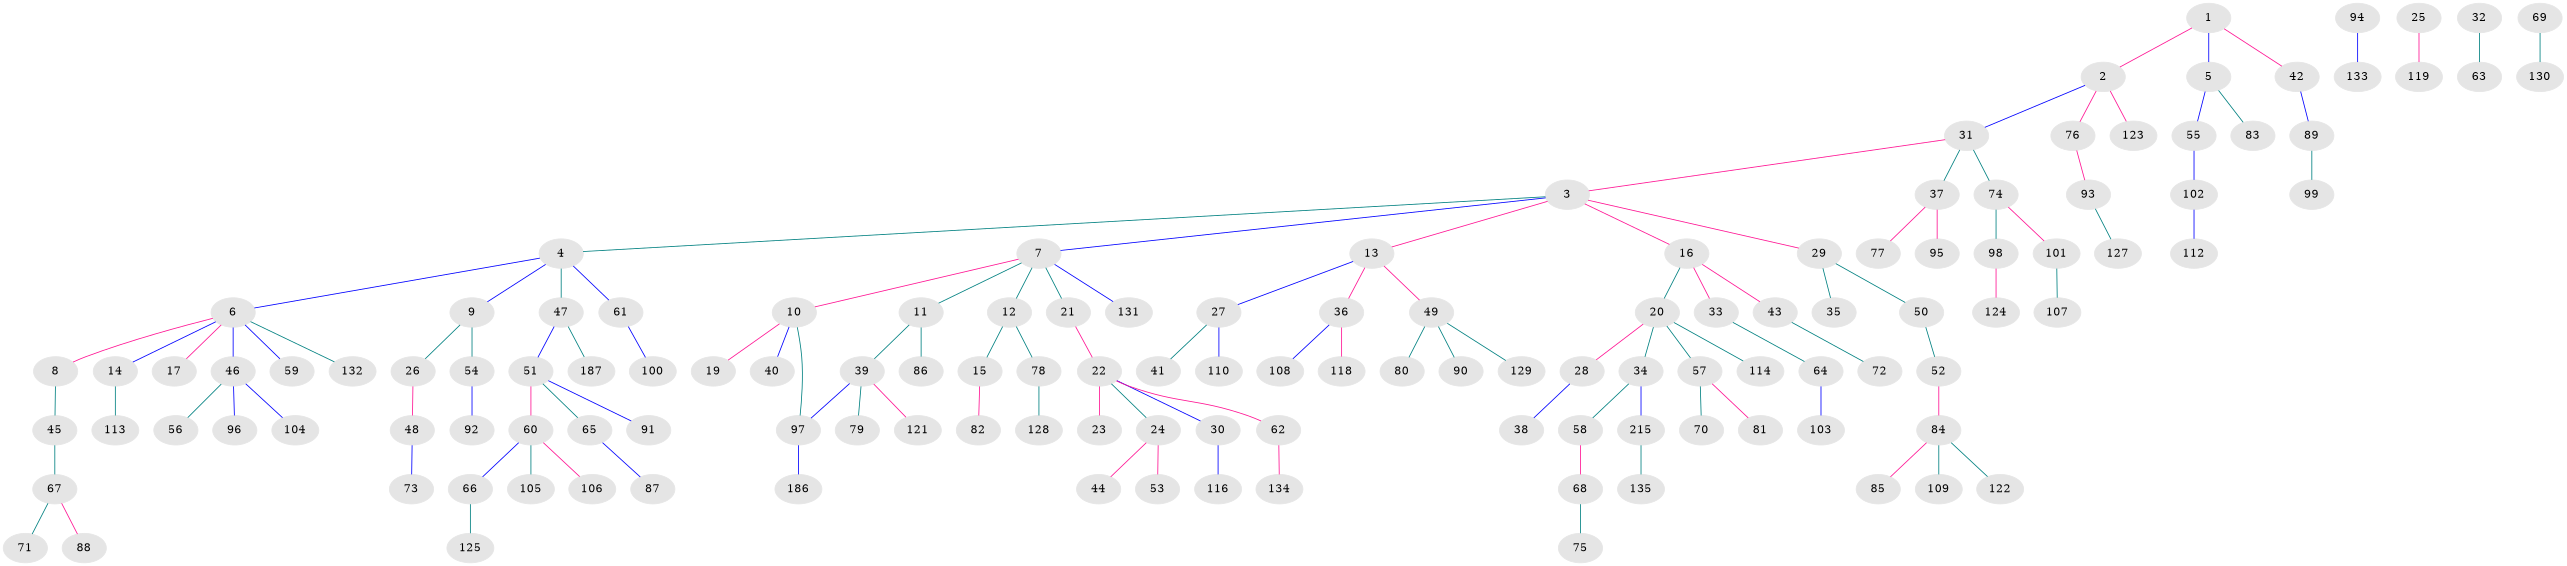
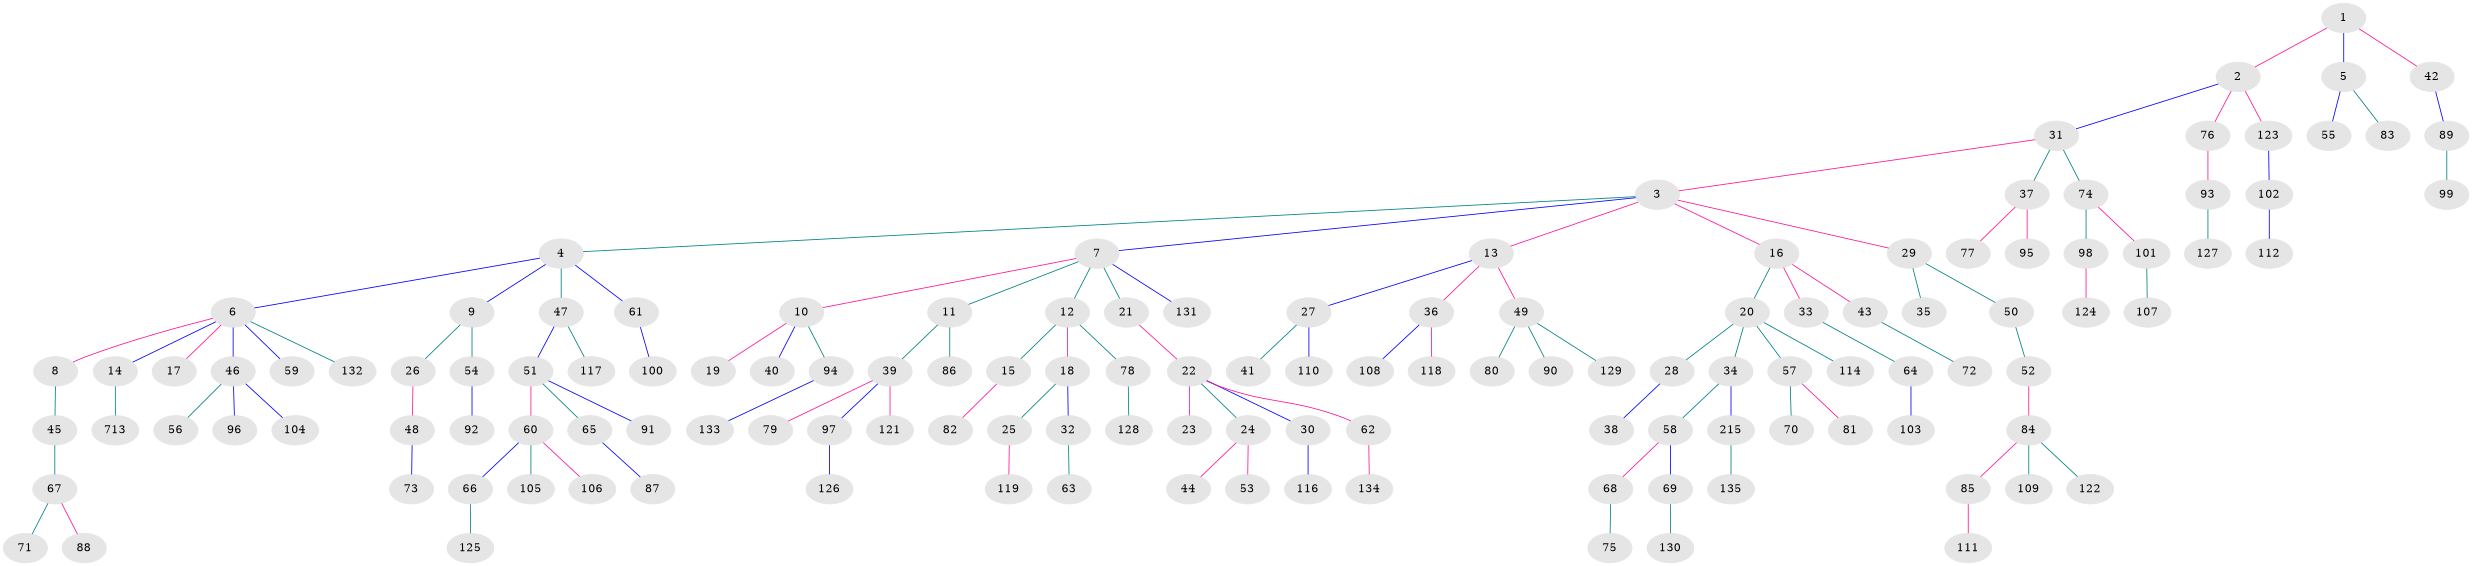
(2194, 165) -> (2269, 165)
(1620, 342) -> (1710, 342)
(591, 371) -> (591, 371)
(802, 371) -> (816, 342)
none -> (1068, 371)
(860, 401) -> (830, 401)
(115, 430) -> (115, 430)
none -> (1670, 460)
(798, 489) -> (830, 489)
none -> (1968, 548)
